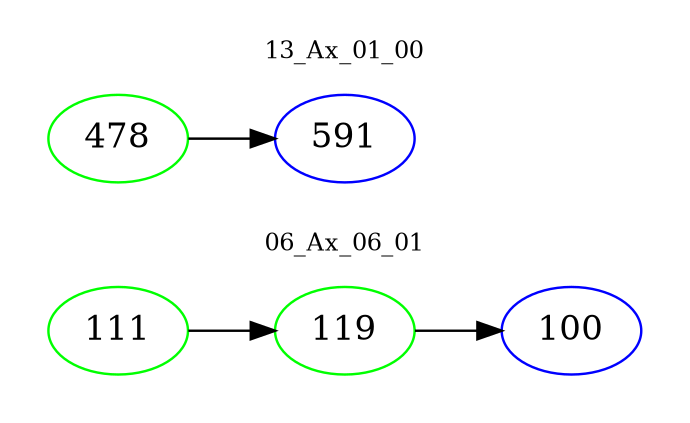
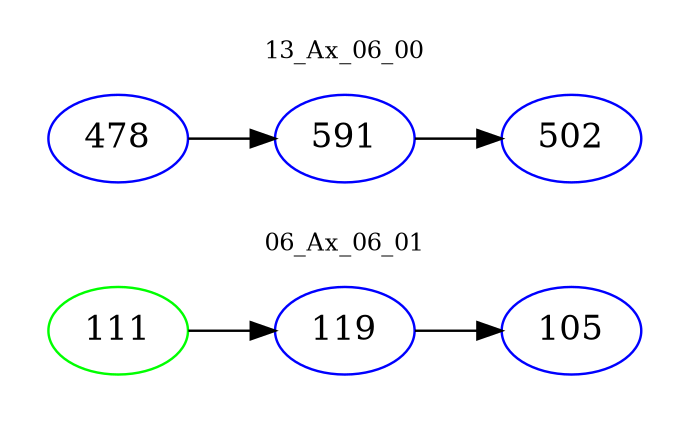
(345, 52) -> (345, 52)
(118, 139) -> (118, 139)
none -> (571, 139)
(345, 331) -> (345, 331)
(571, 331) -> (571, 331)
